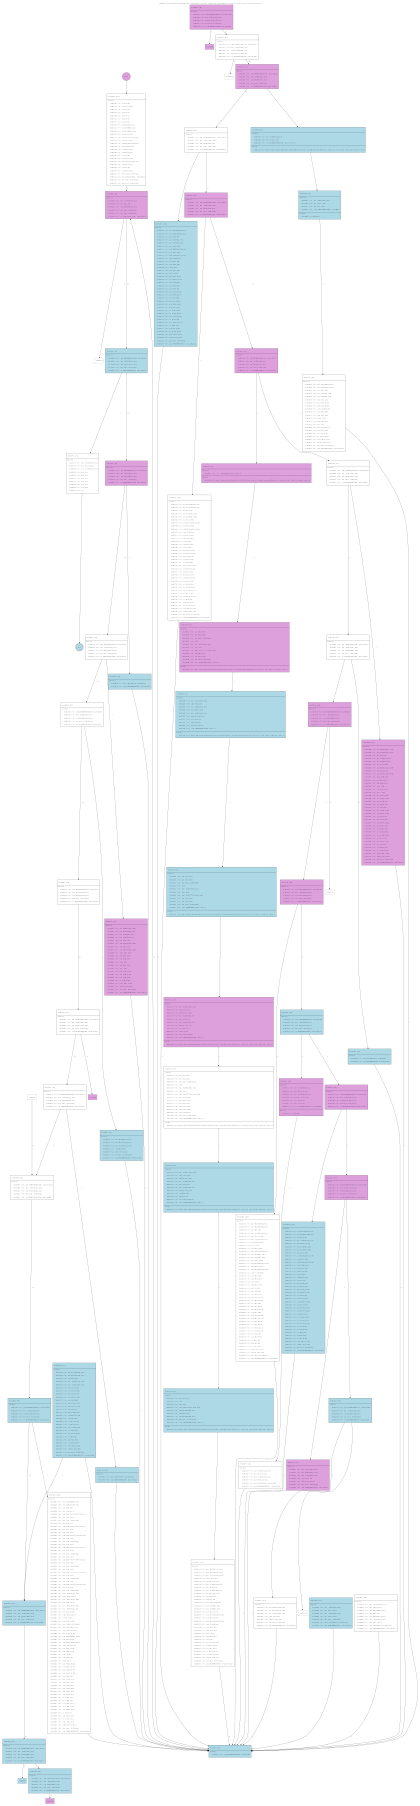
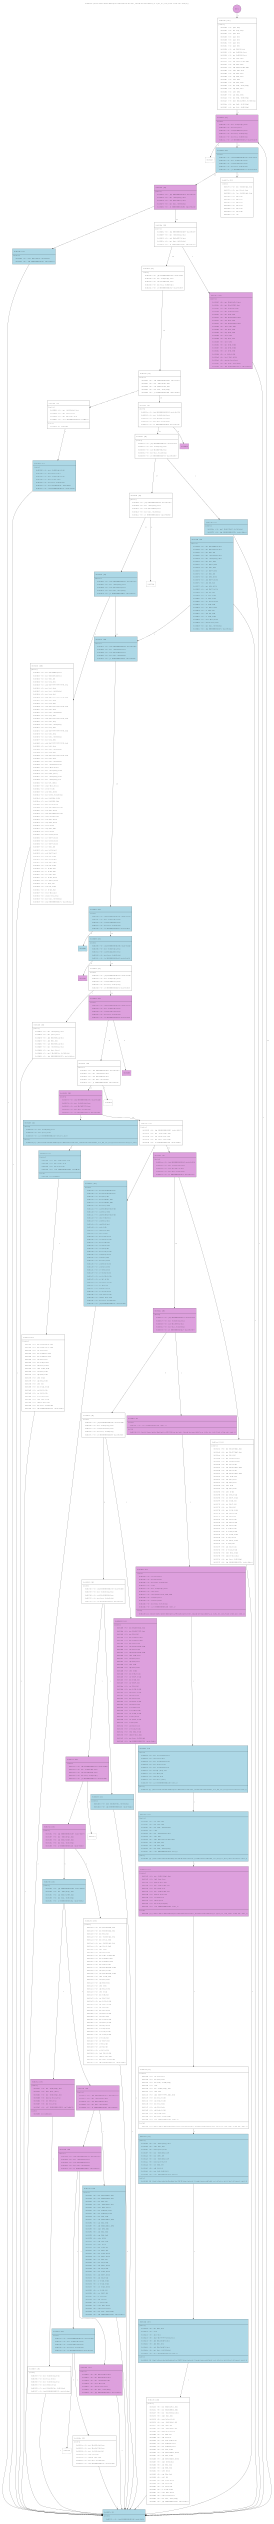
none -> (68, 415)
(79, 647) -> none
none -> (110, 978)
(32, 1137) -> (151, 549)
(122, 1145) -> none
